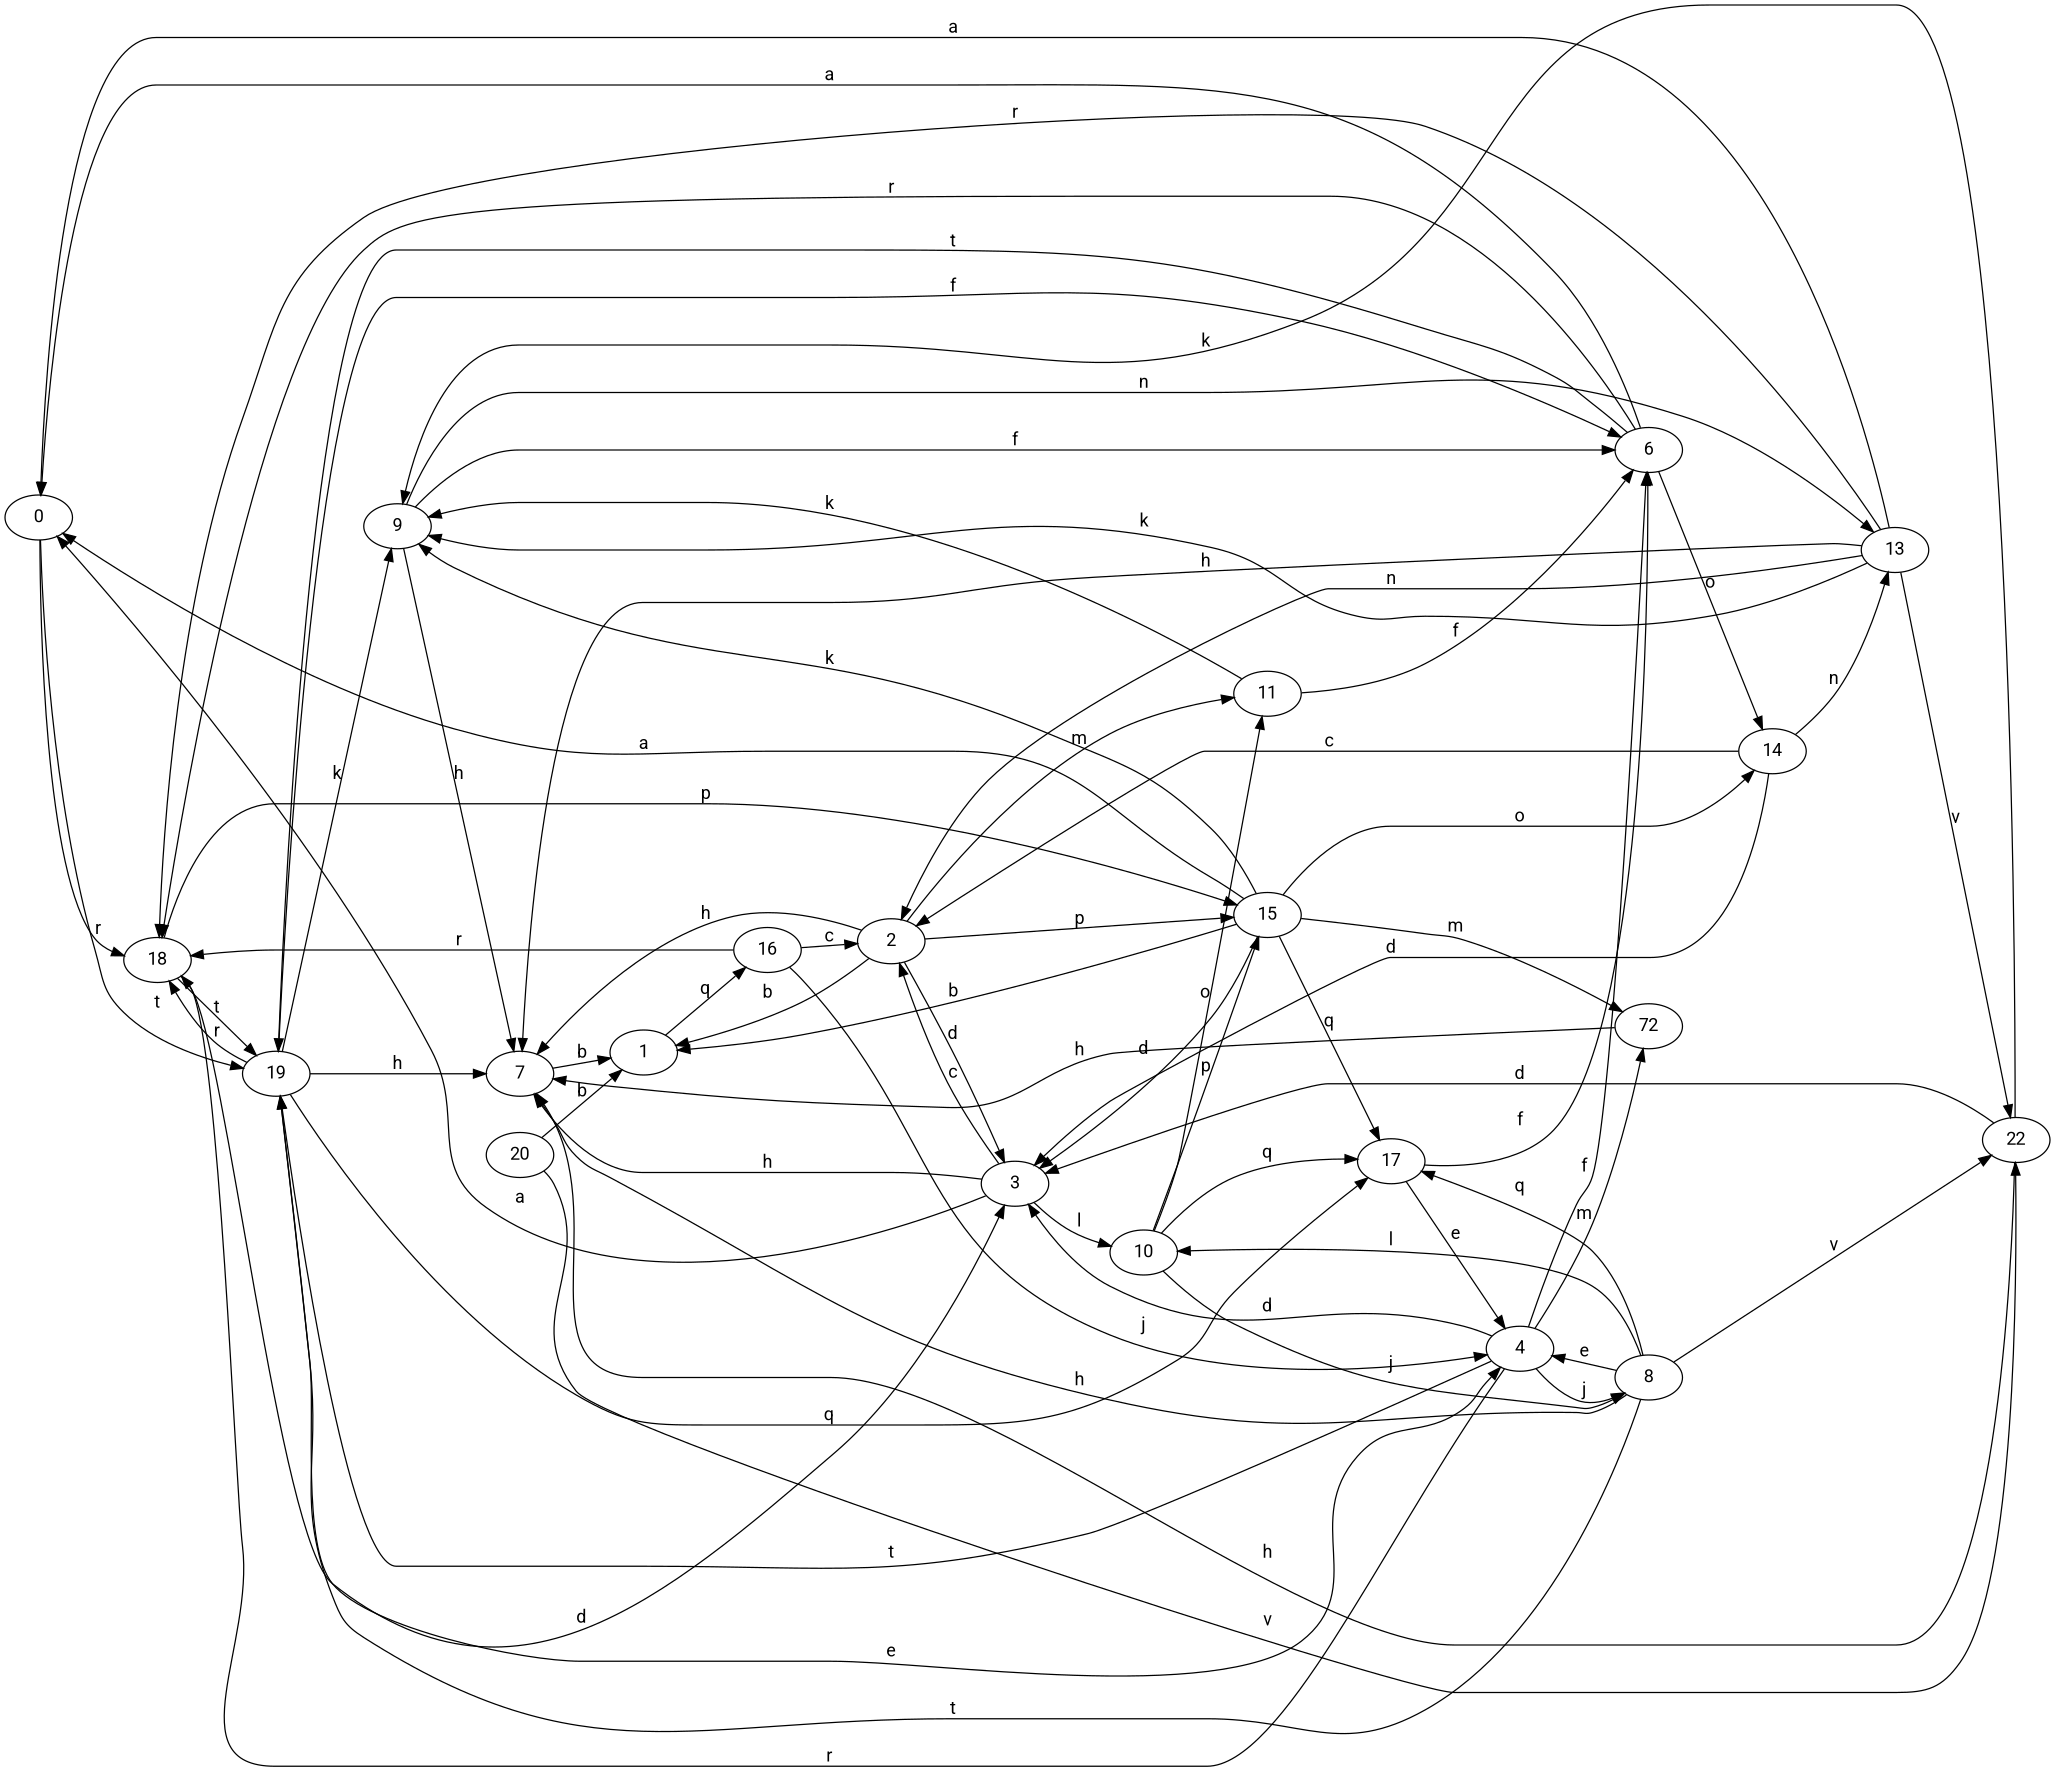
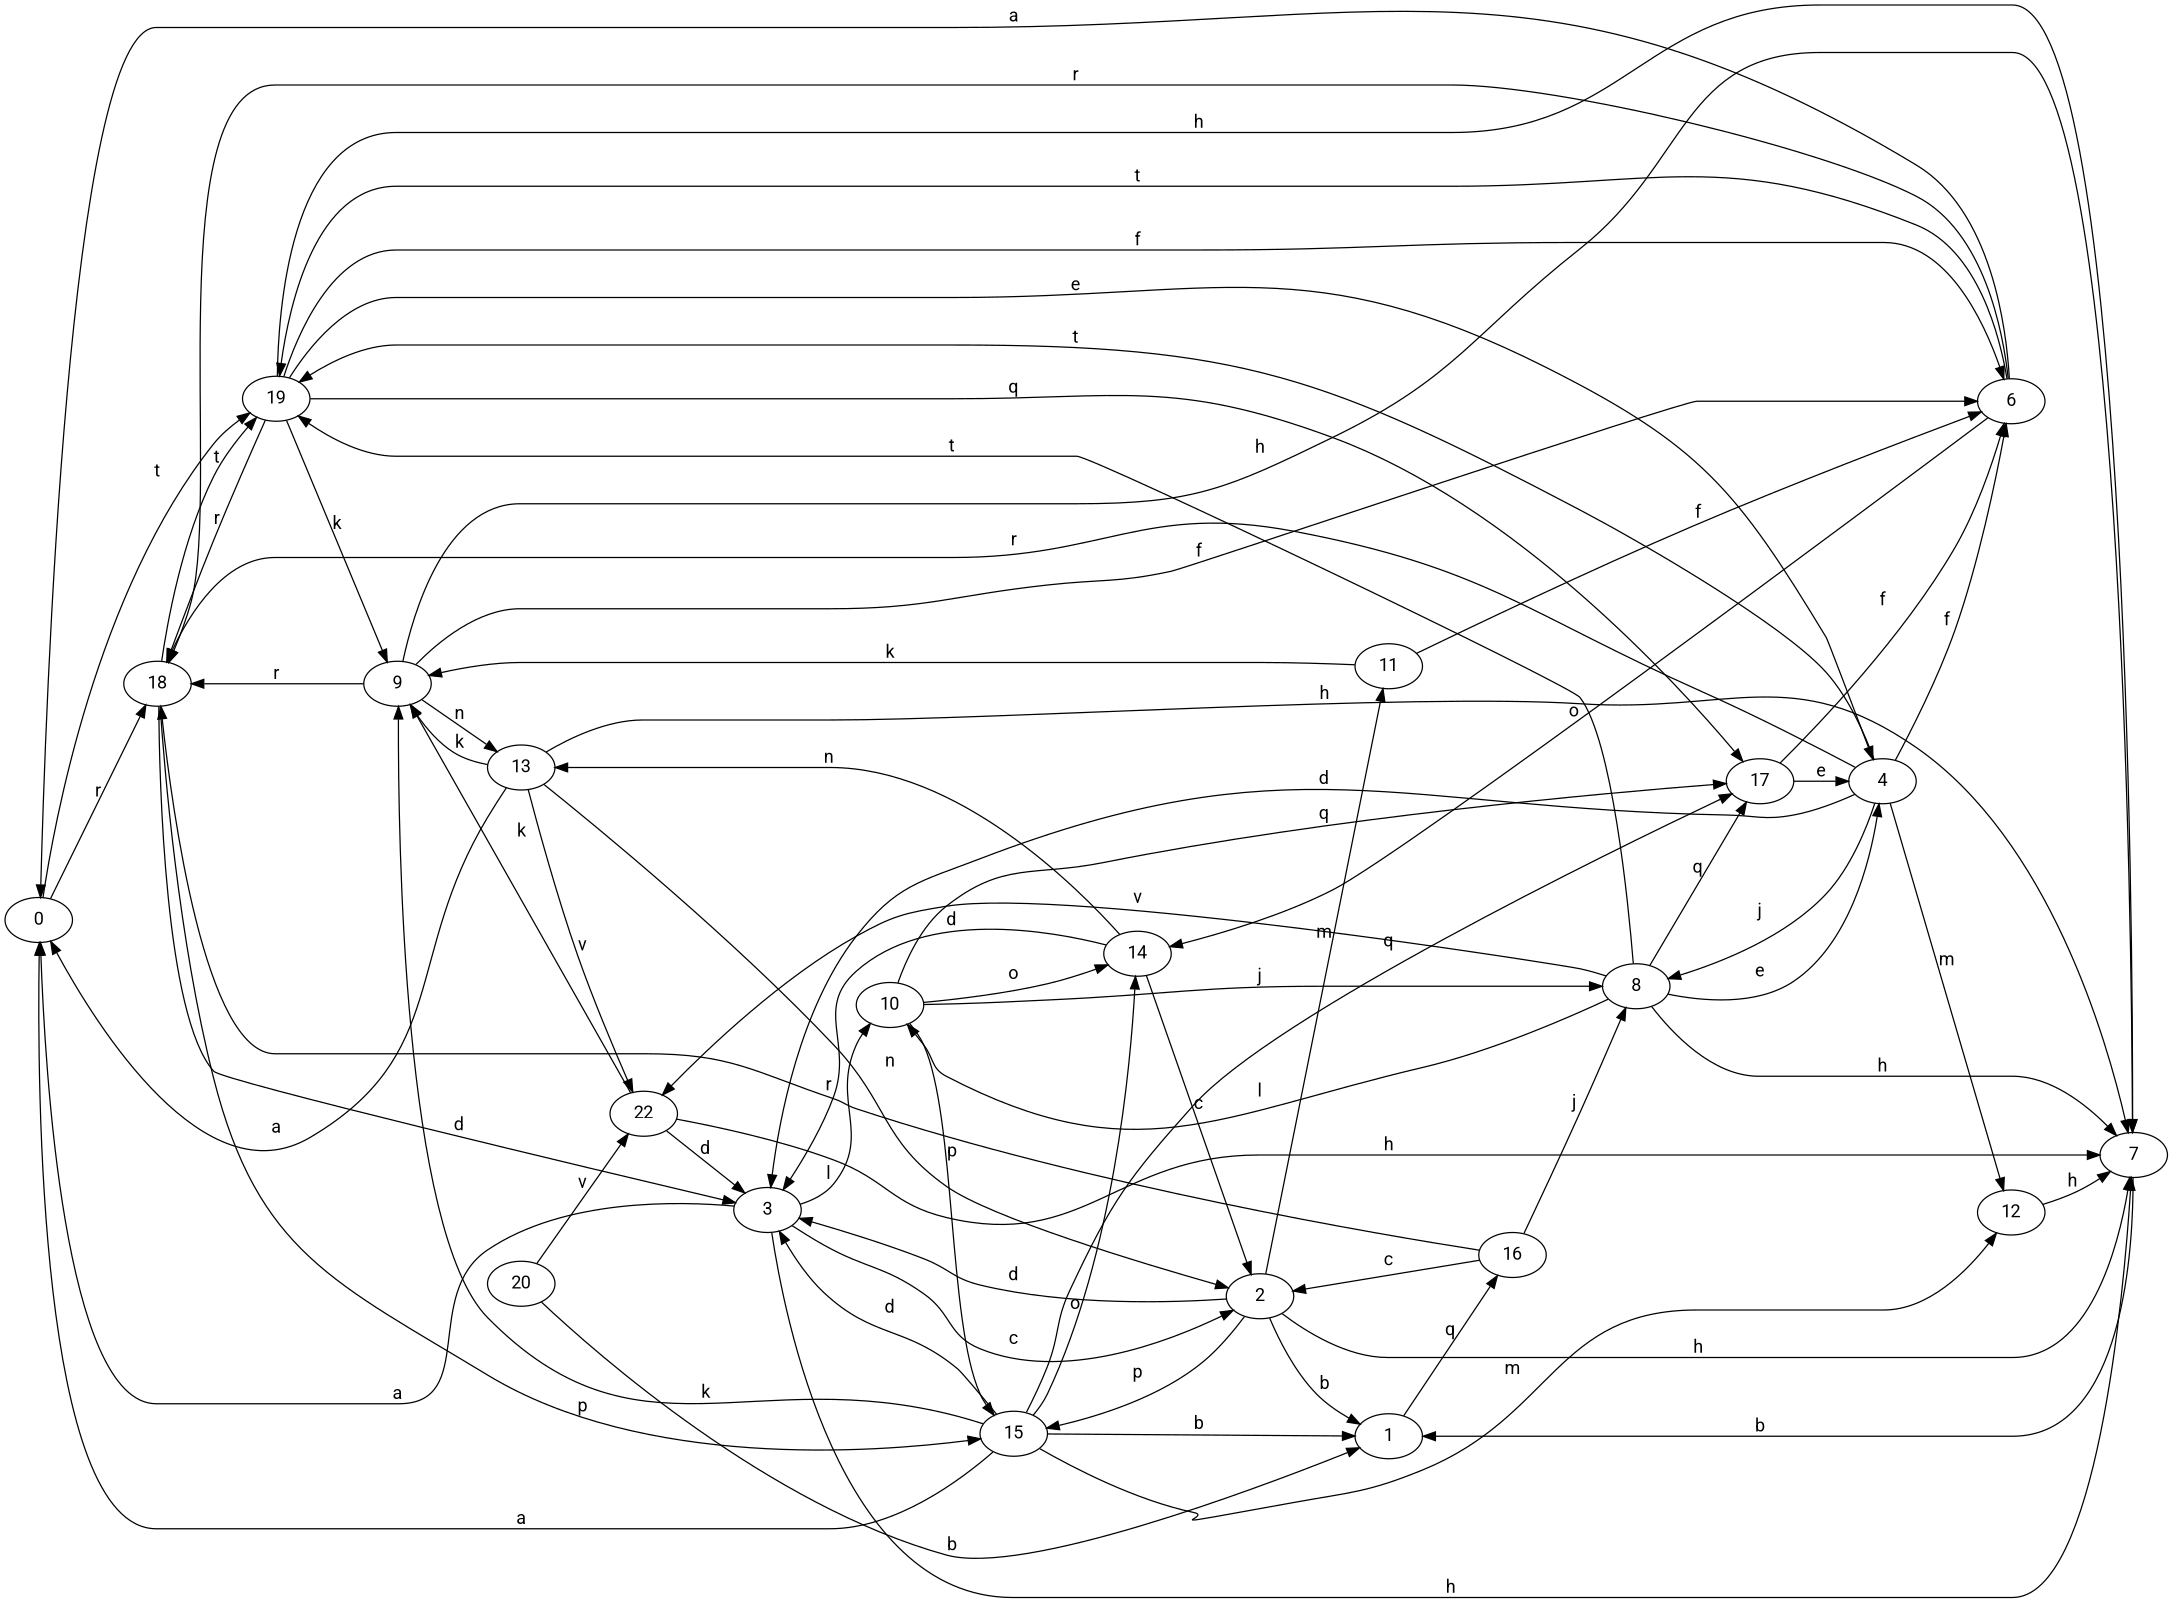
(822, 139) -> (284, 684)
(1213, 982) -> (1011, 991)
(1649, 1026) -> (2011, 1212)
(1053, 1306) -> (1574, 1127)
